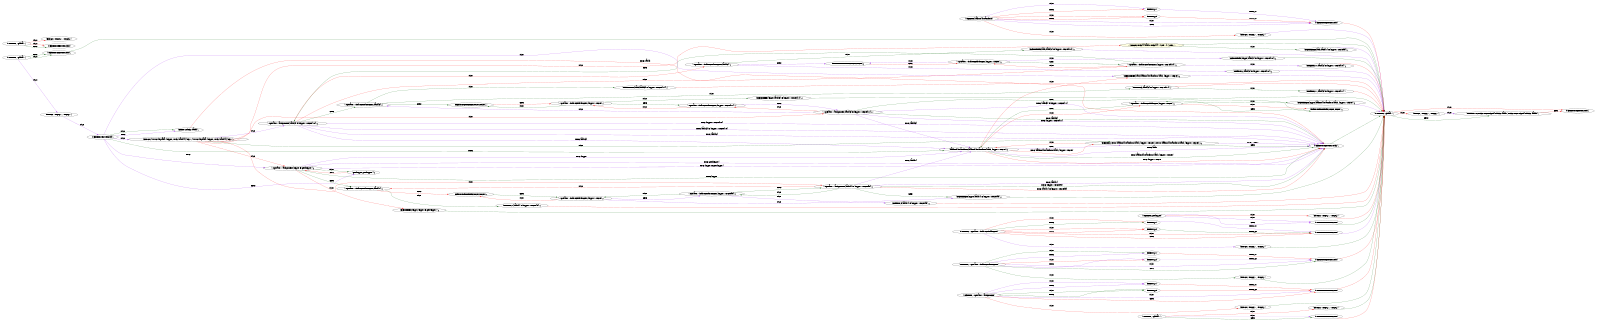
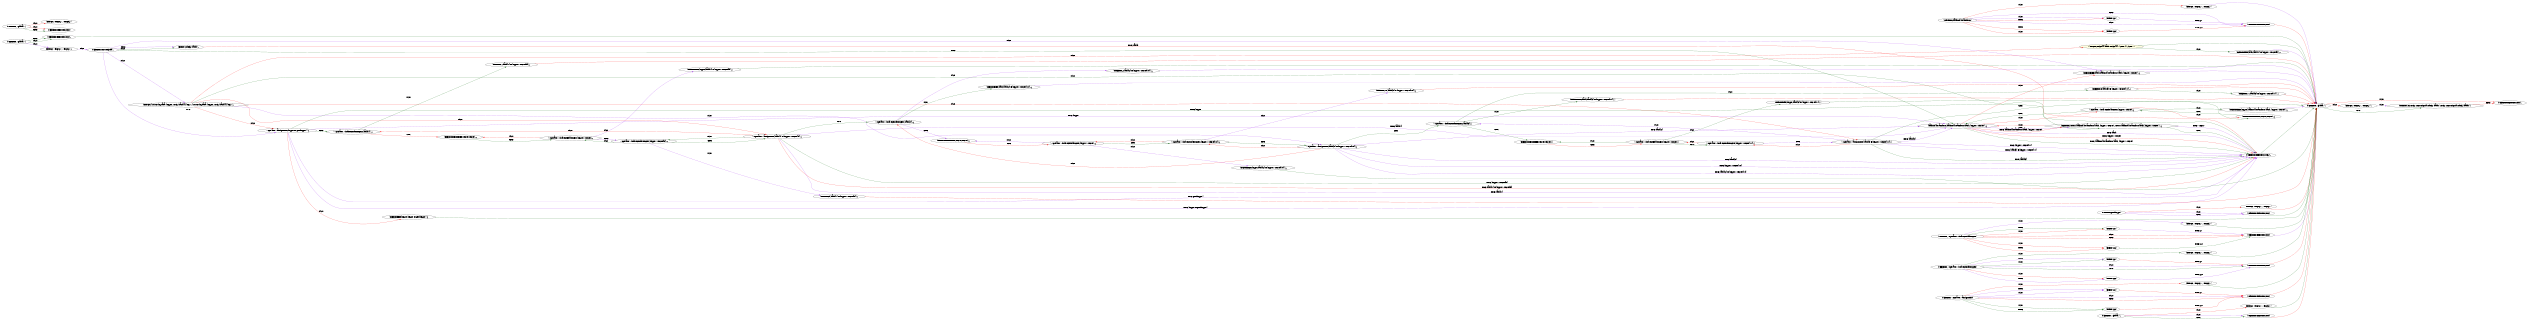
(364, 173) -> none
(901, 196) -> (824, 125)
